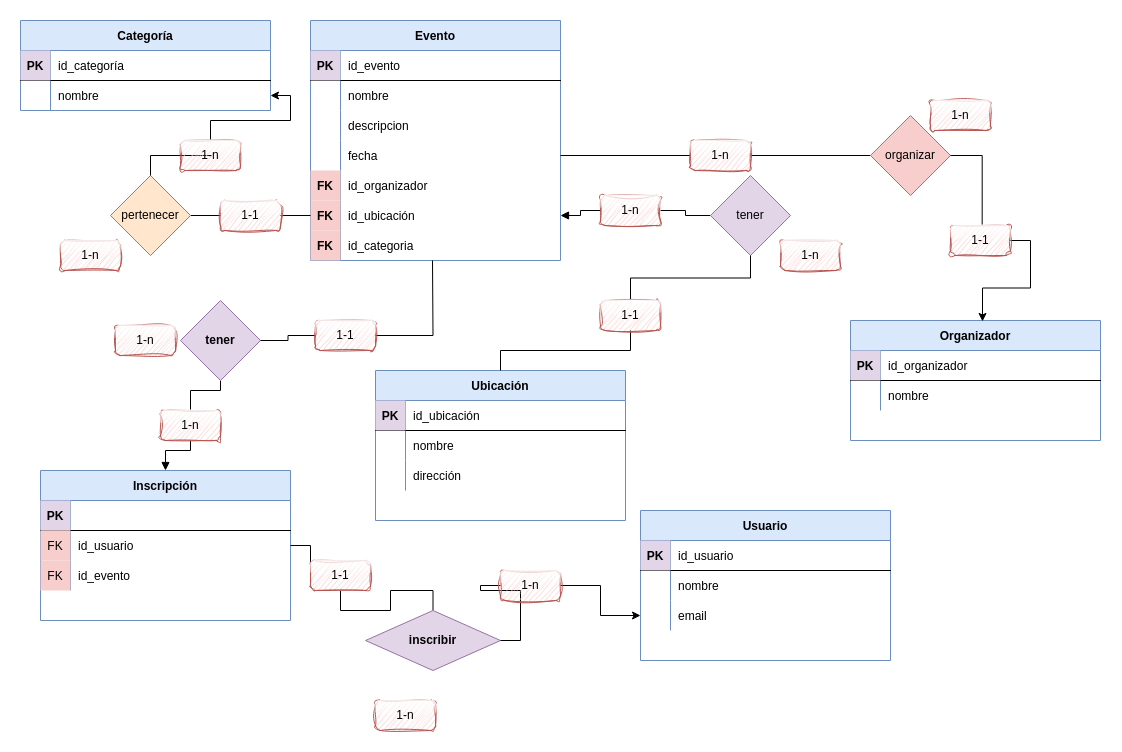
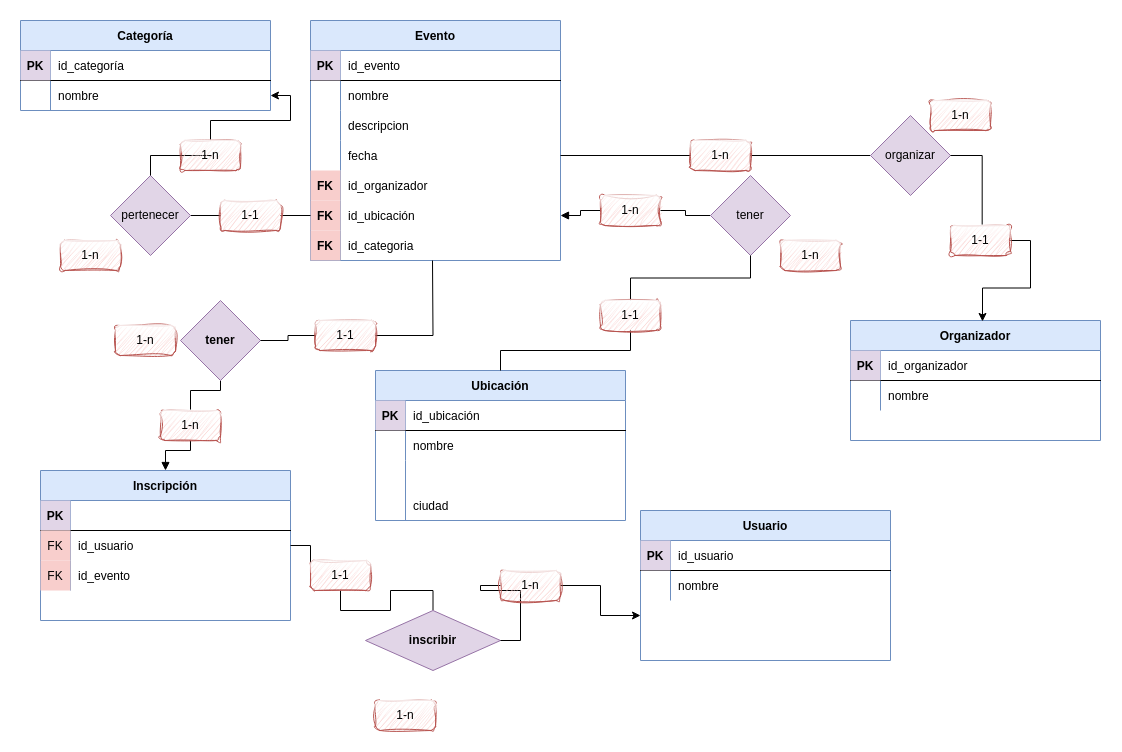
(911, 156) -> (911, 156)
(151, 216) -> (151, 216)
(516, 476) -> none
none -> (516, 506)
(781, 616) -> none
